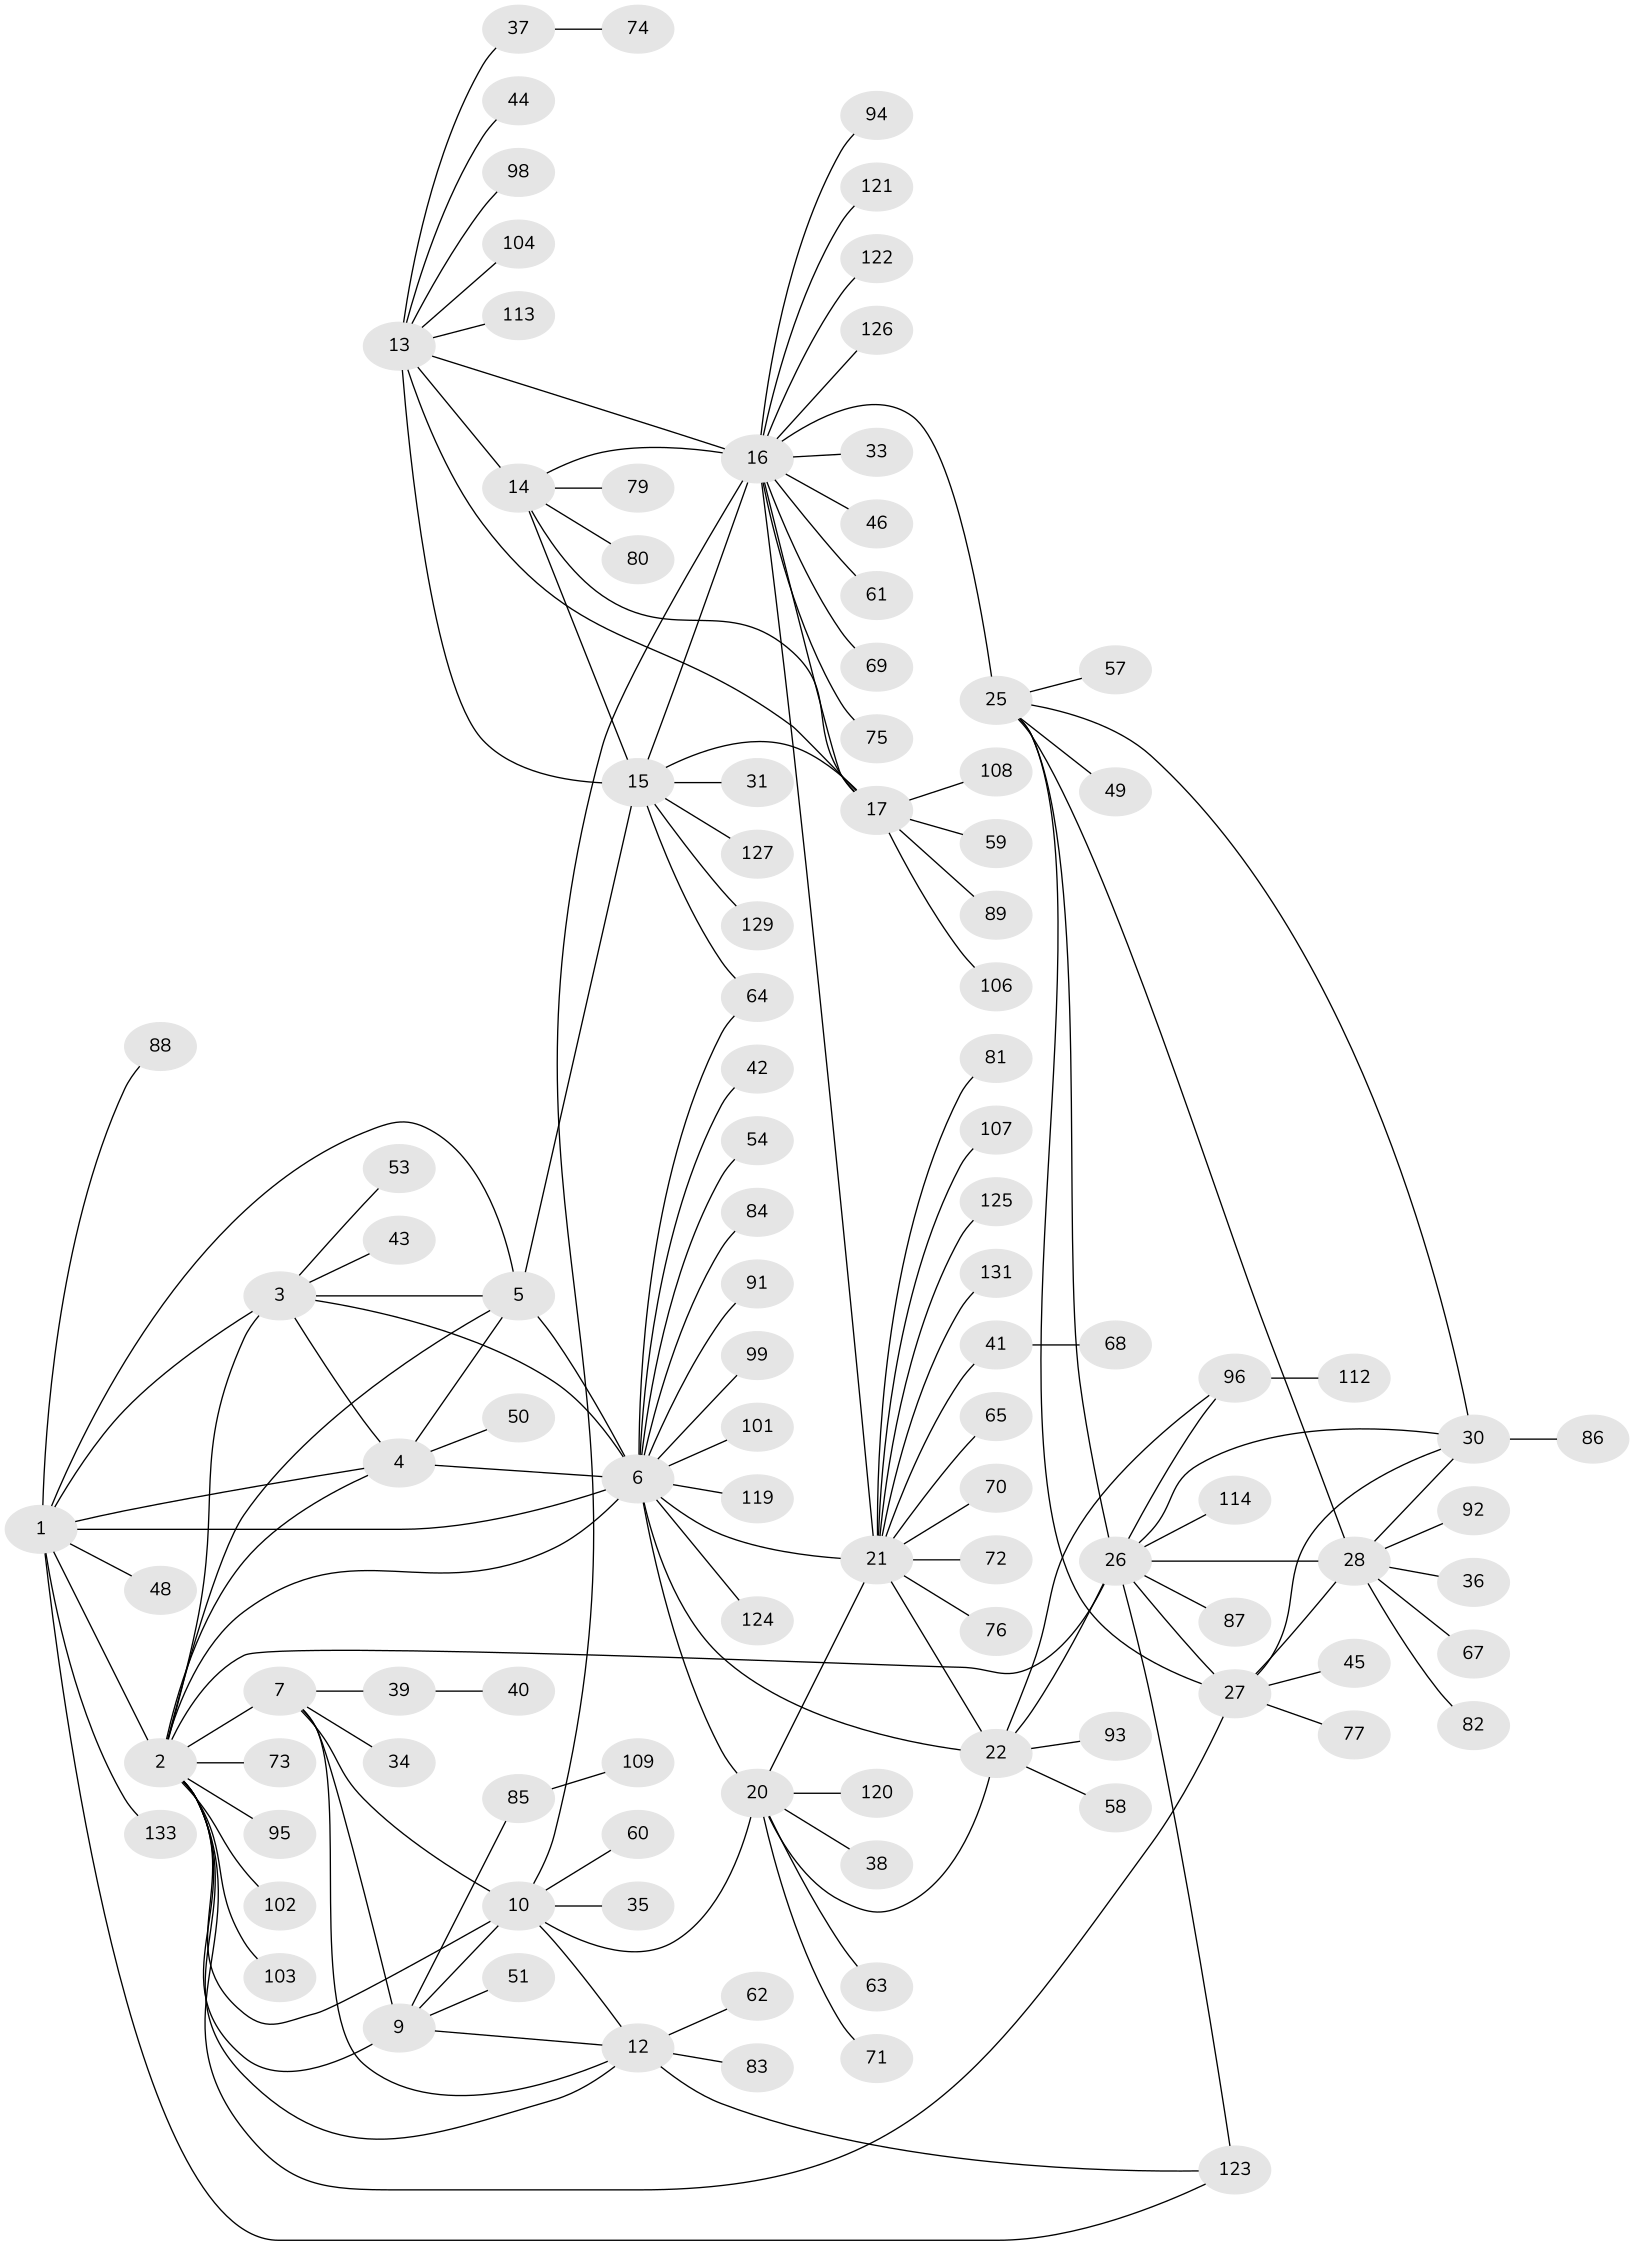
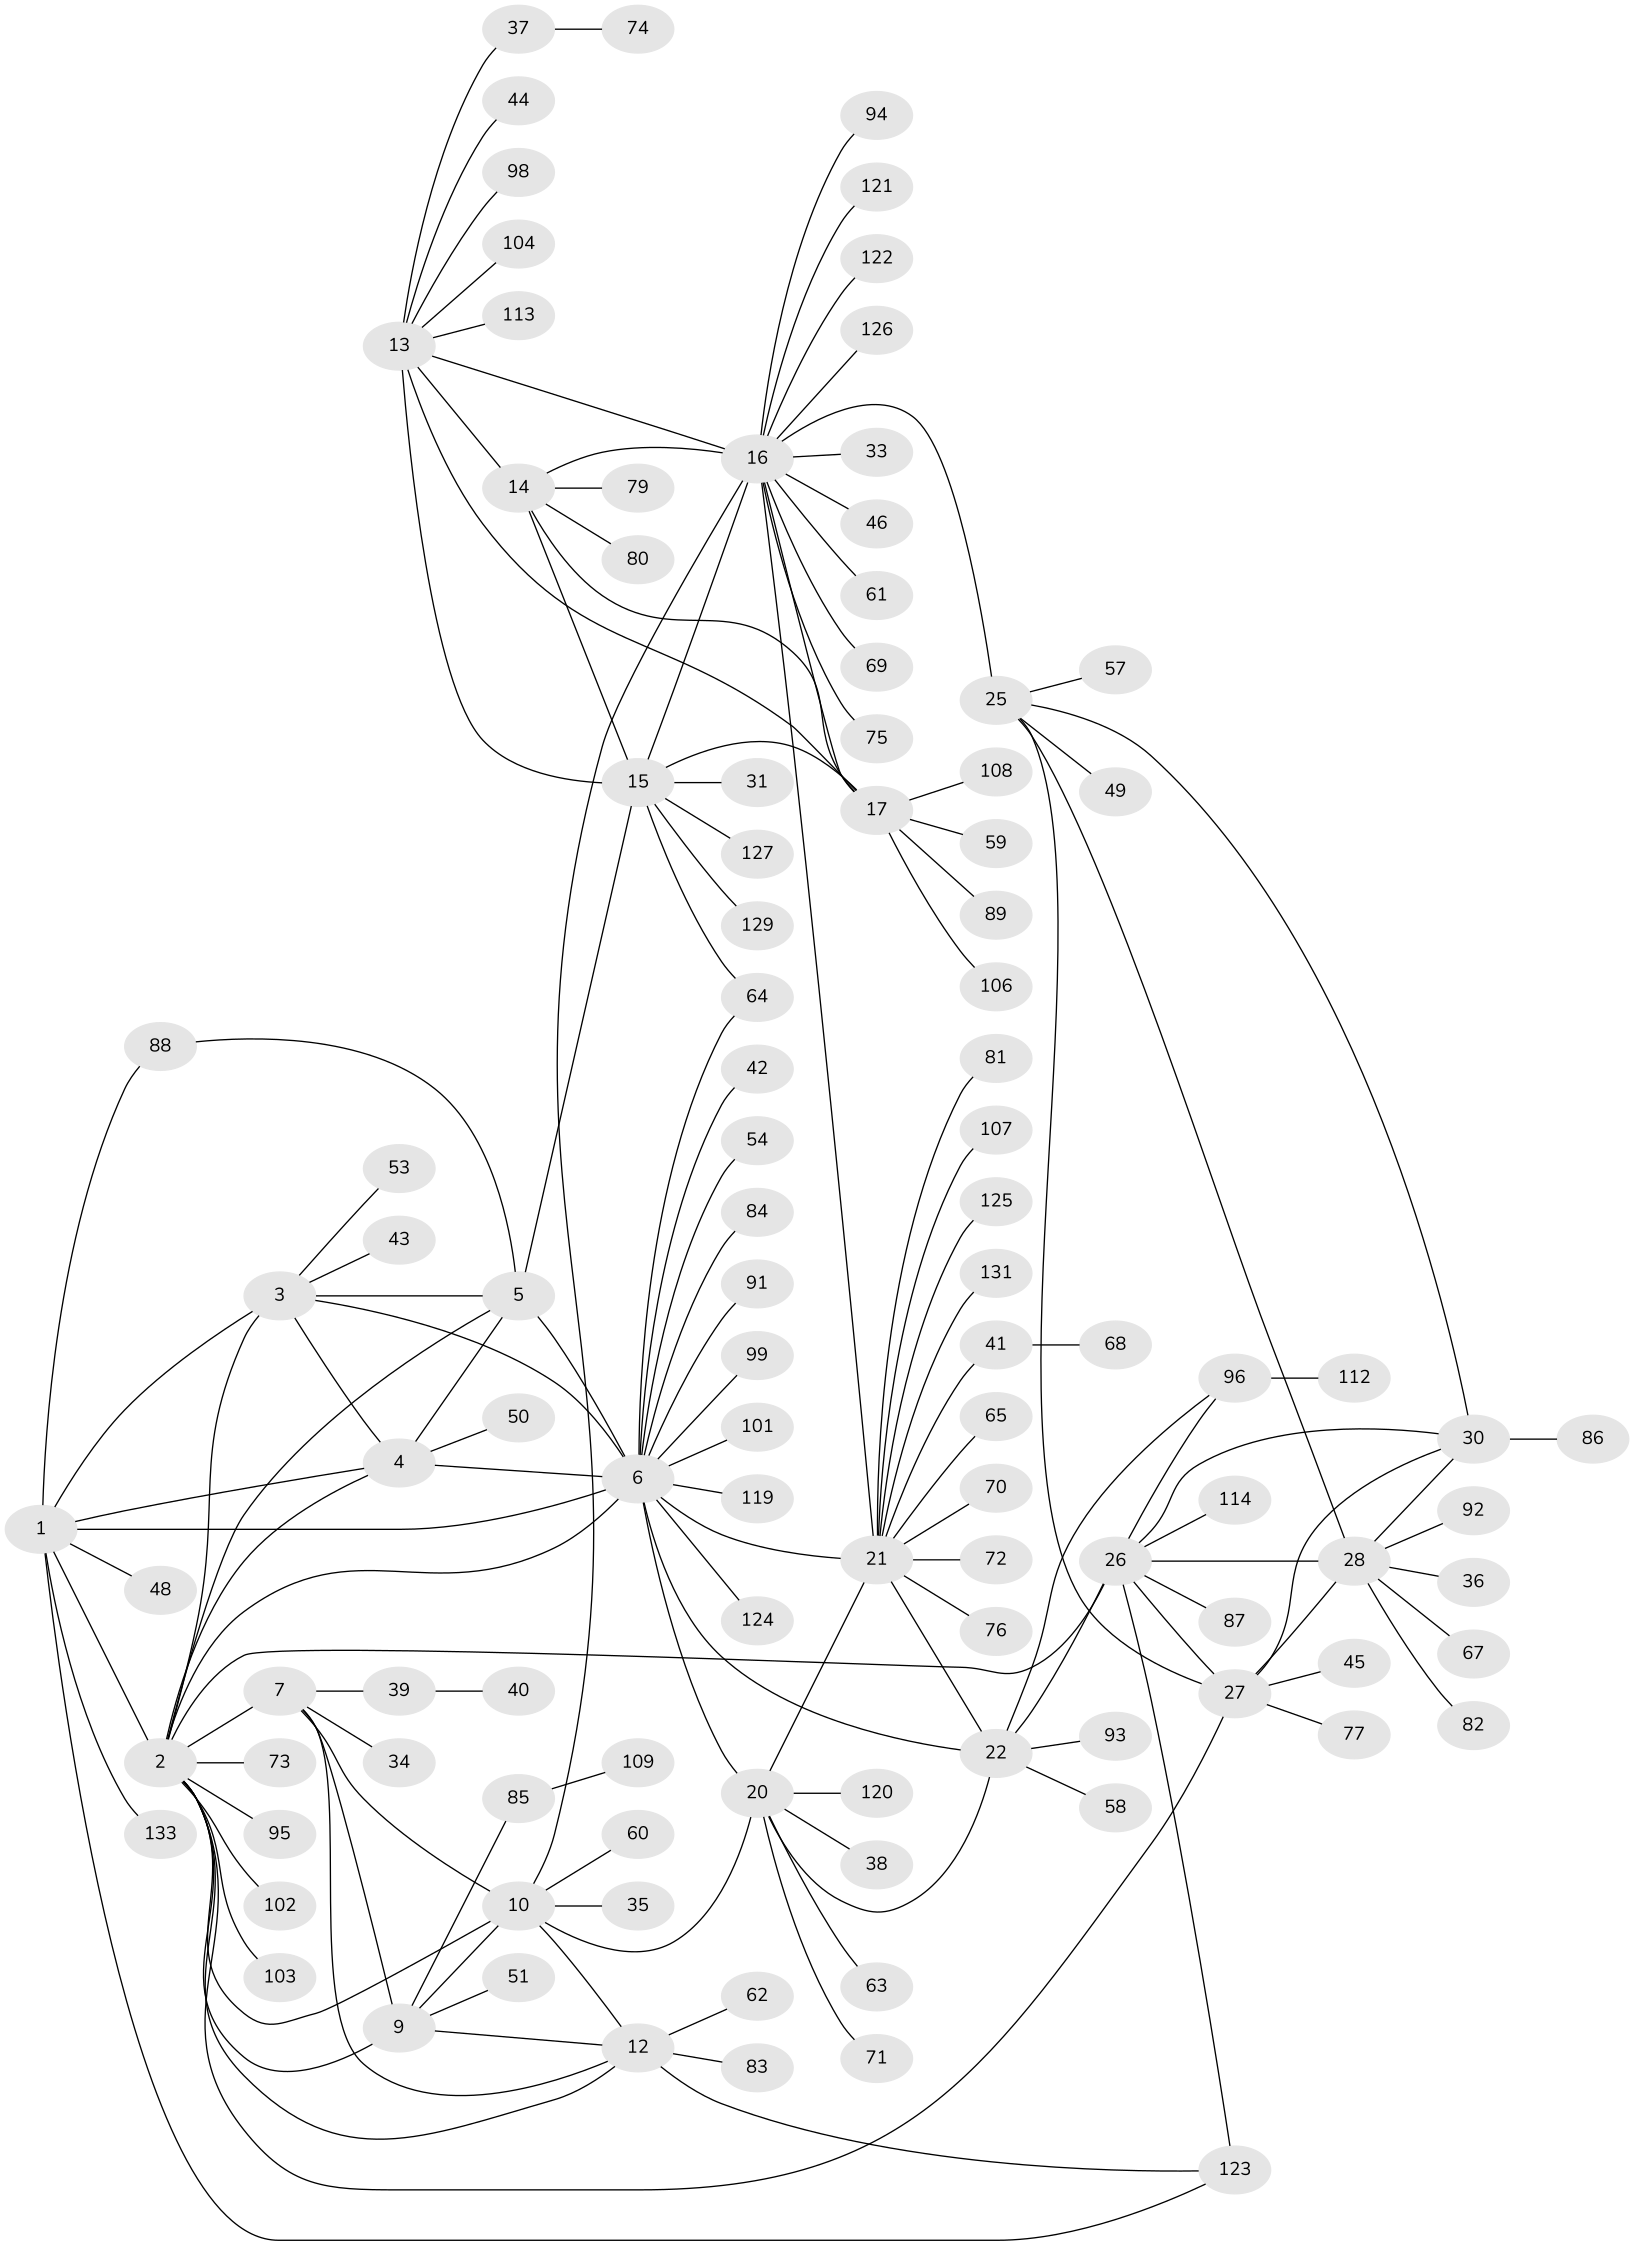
(1071, 1126) -> none
(255, 1203) -> (416, 1077)
